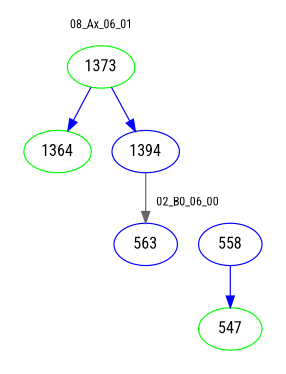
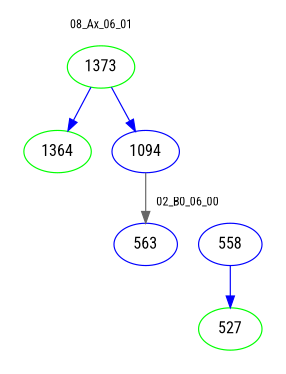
(146, 152) -> (146, 152)
(230, 329) -> (230, 329)
